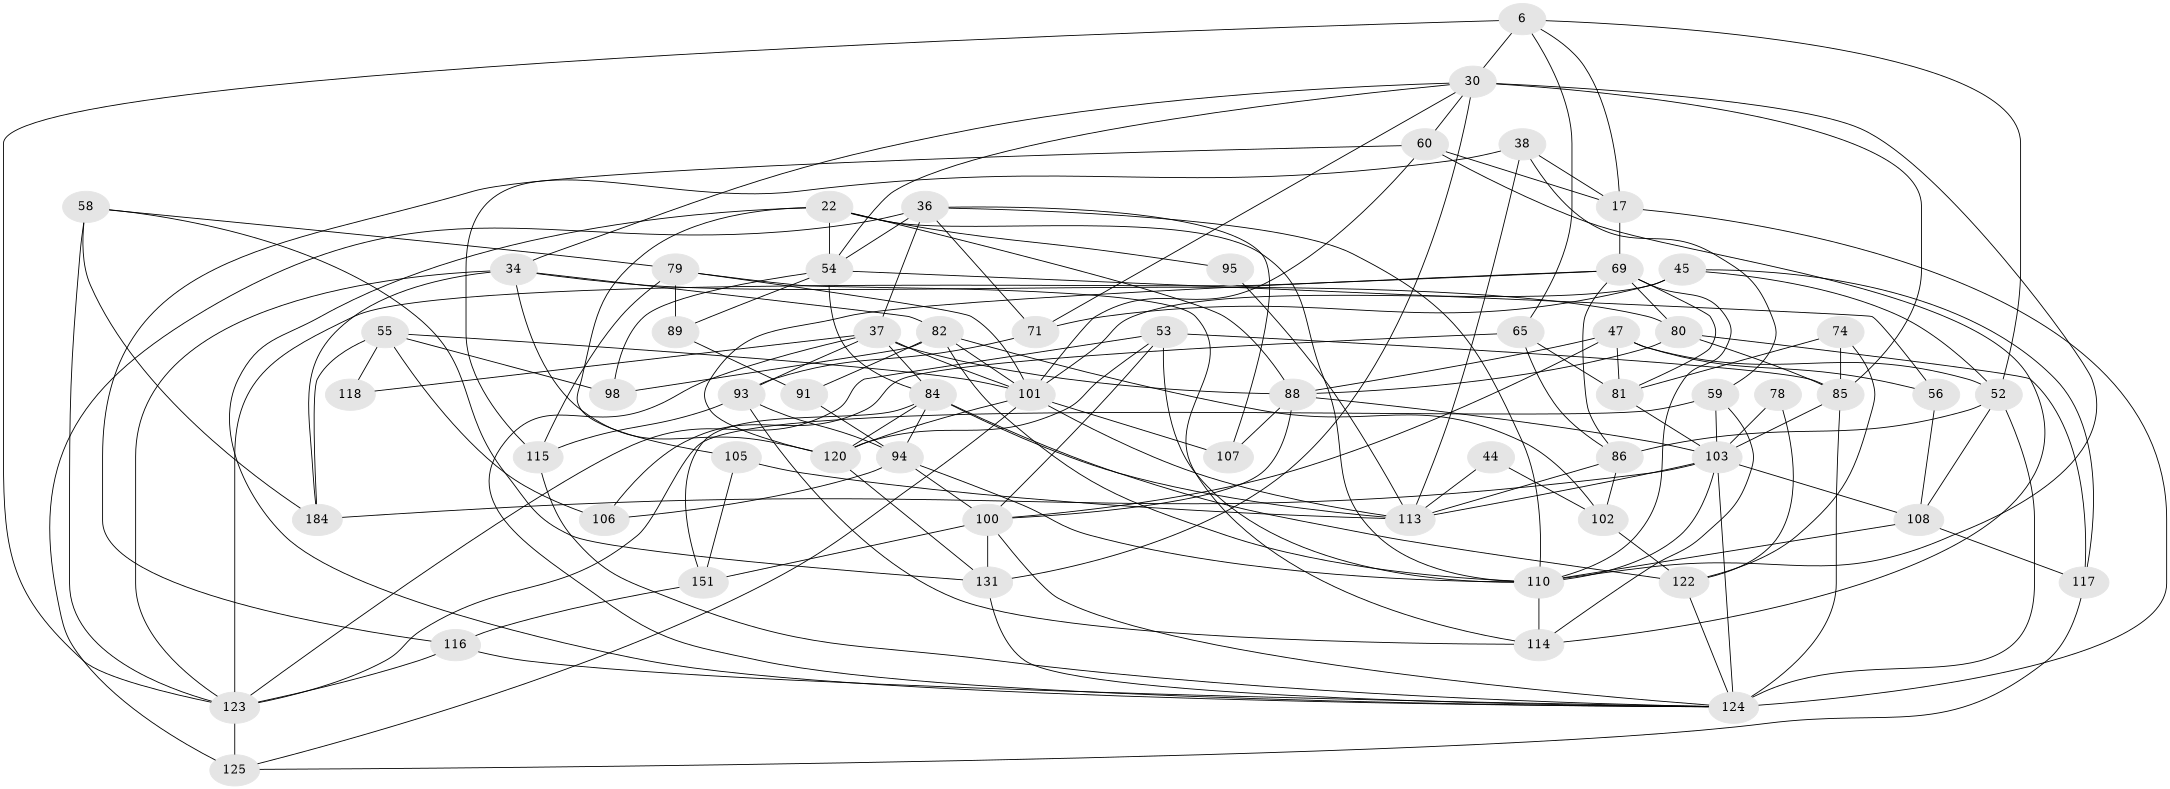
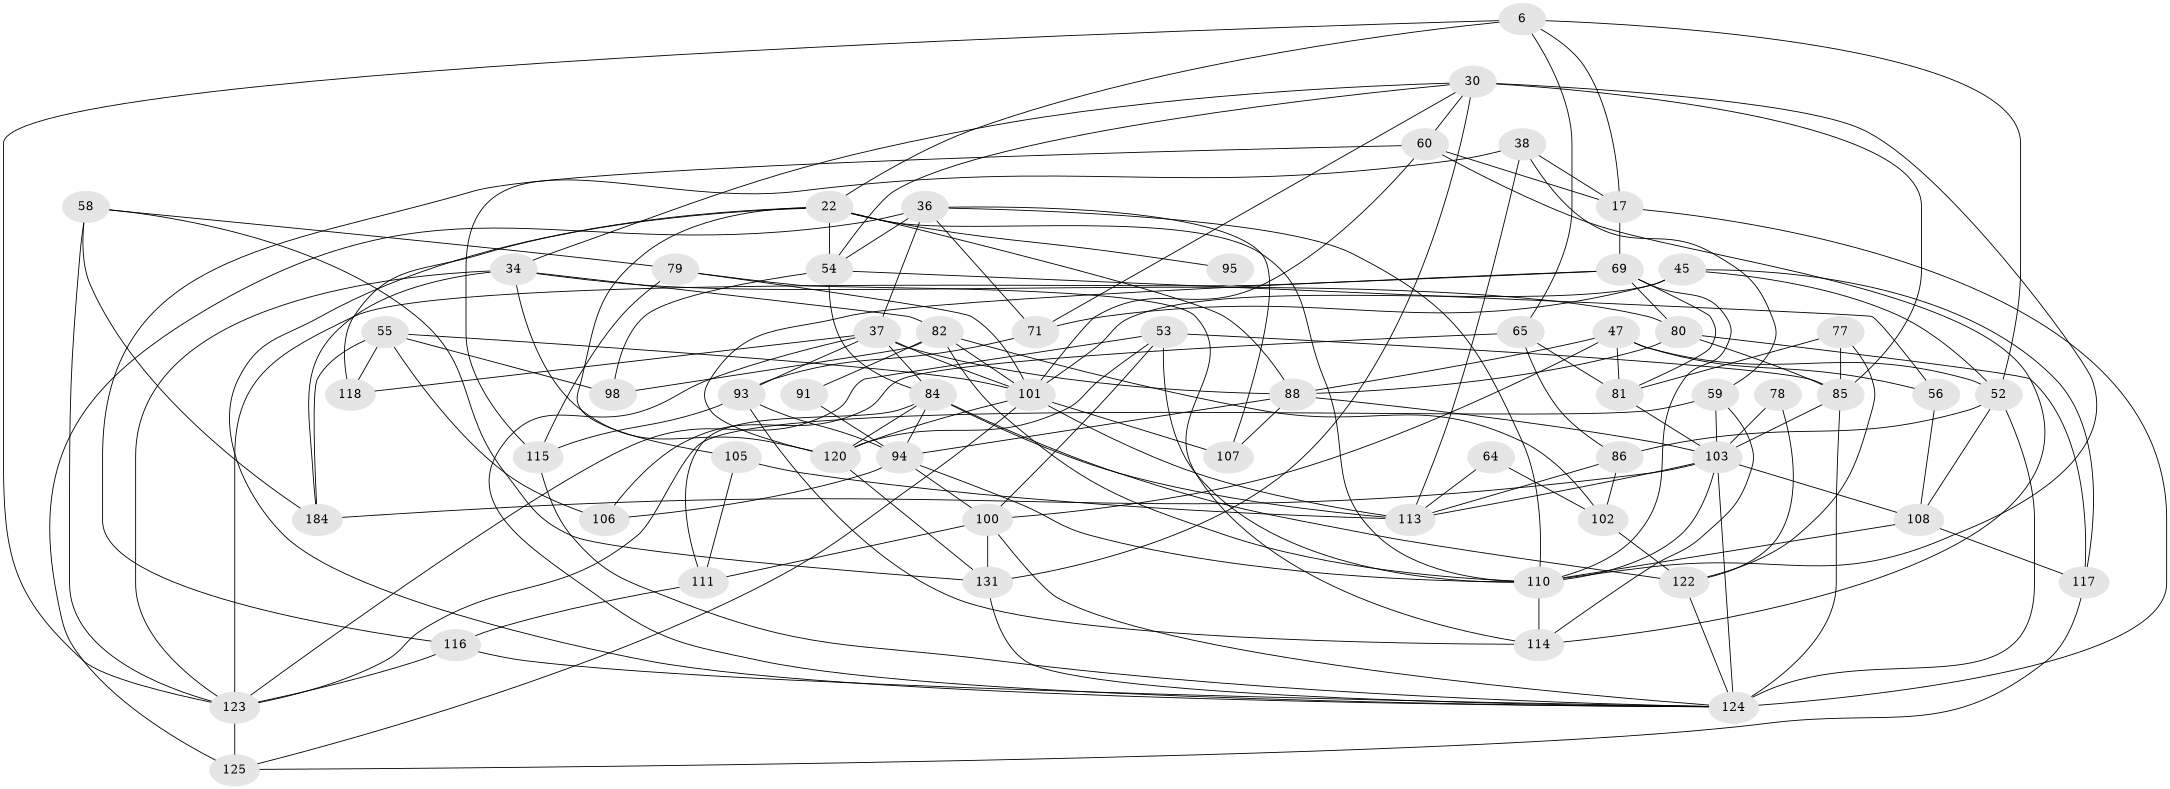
(1498, 50) -> (1163, 76)
none -> (538, 240)
(676, 332) -> none
(1841, 332) -> (1841, 332)
(1310, 361) -> none
(1584, 380) -> none
(1491, 457) -> (1491, 457)
(1174, 501) -> (1105, 425)
(703, 583) -> (703, 583)
